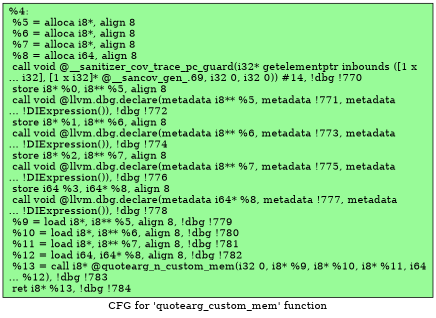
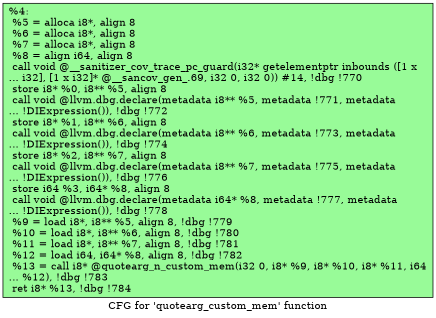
(74, 56) -> (71, 56)
